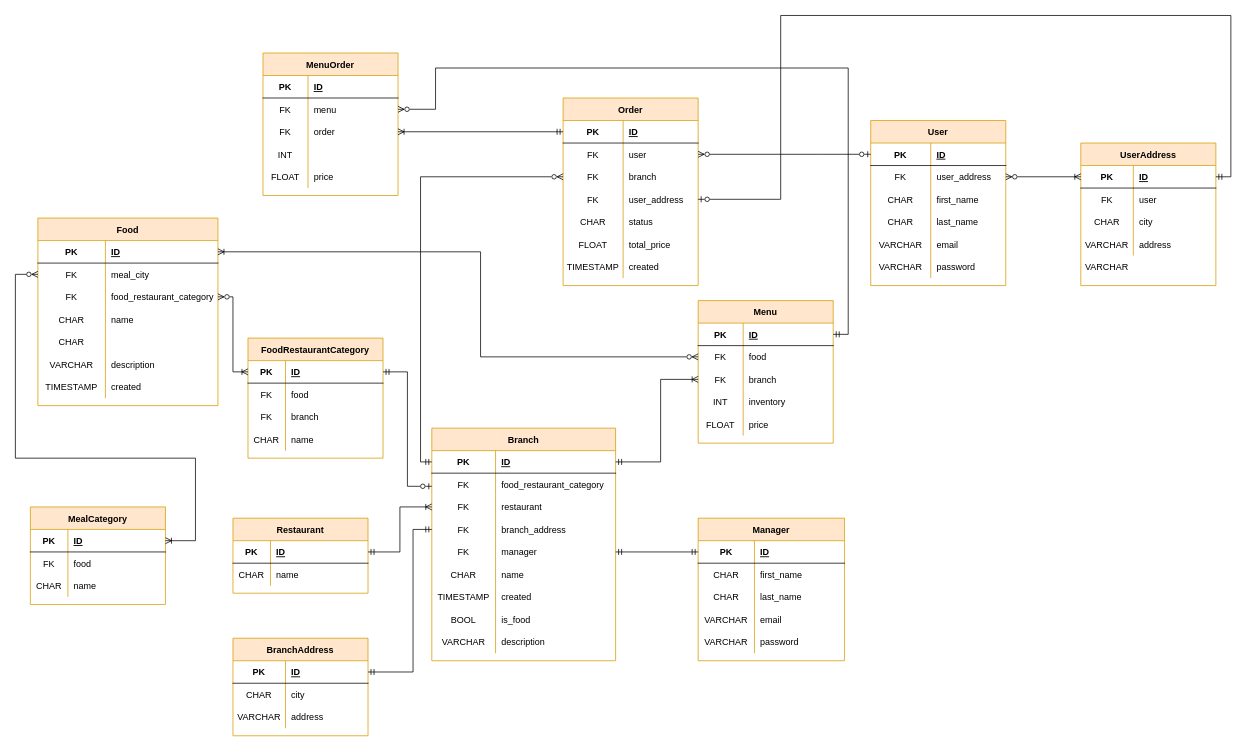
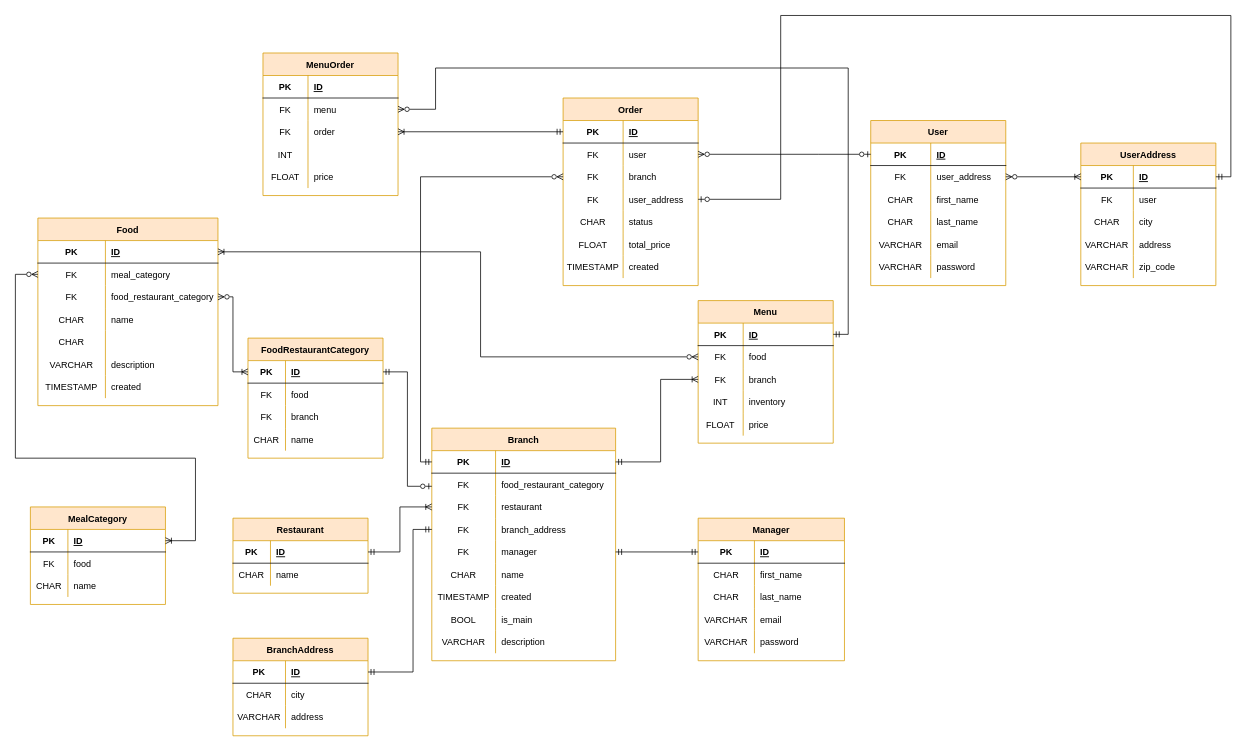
none -> (1174, 267)
(131, 275) -> (143, 275)
(517, 620) -> (516, 620)
